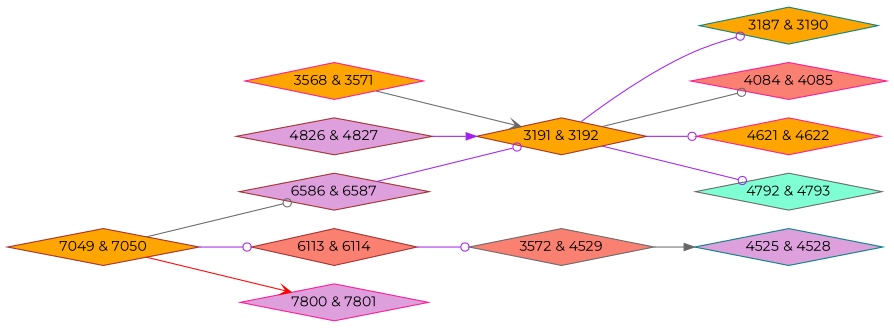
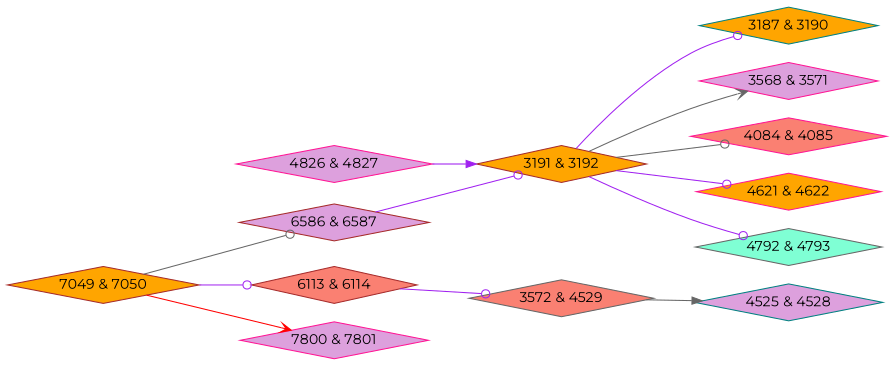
(334, 81) -> (789, 81)
(443, 108) -> (662, 120)
(334, 136) -> (334, 164)
